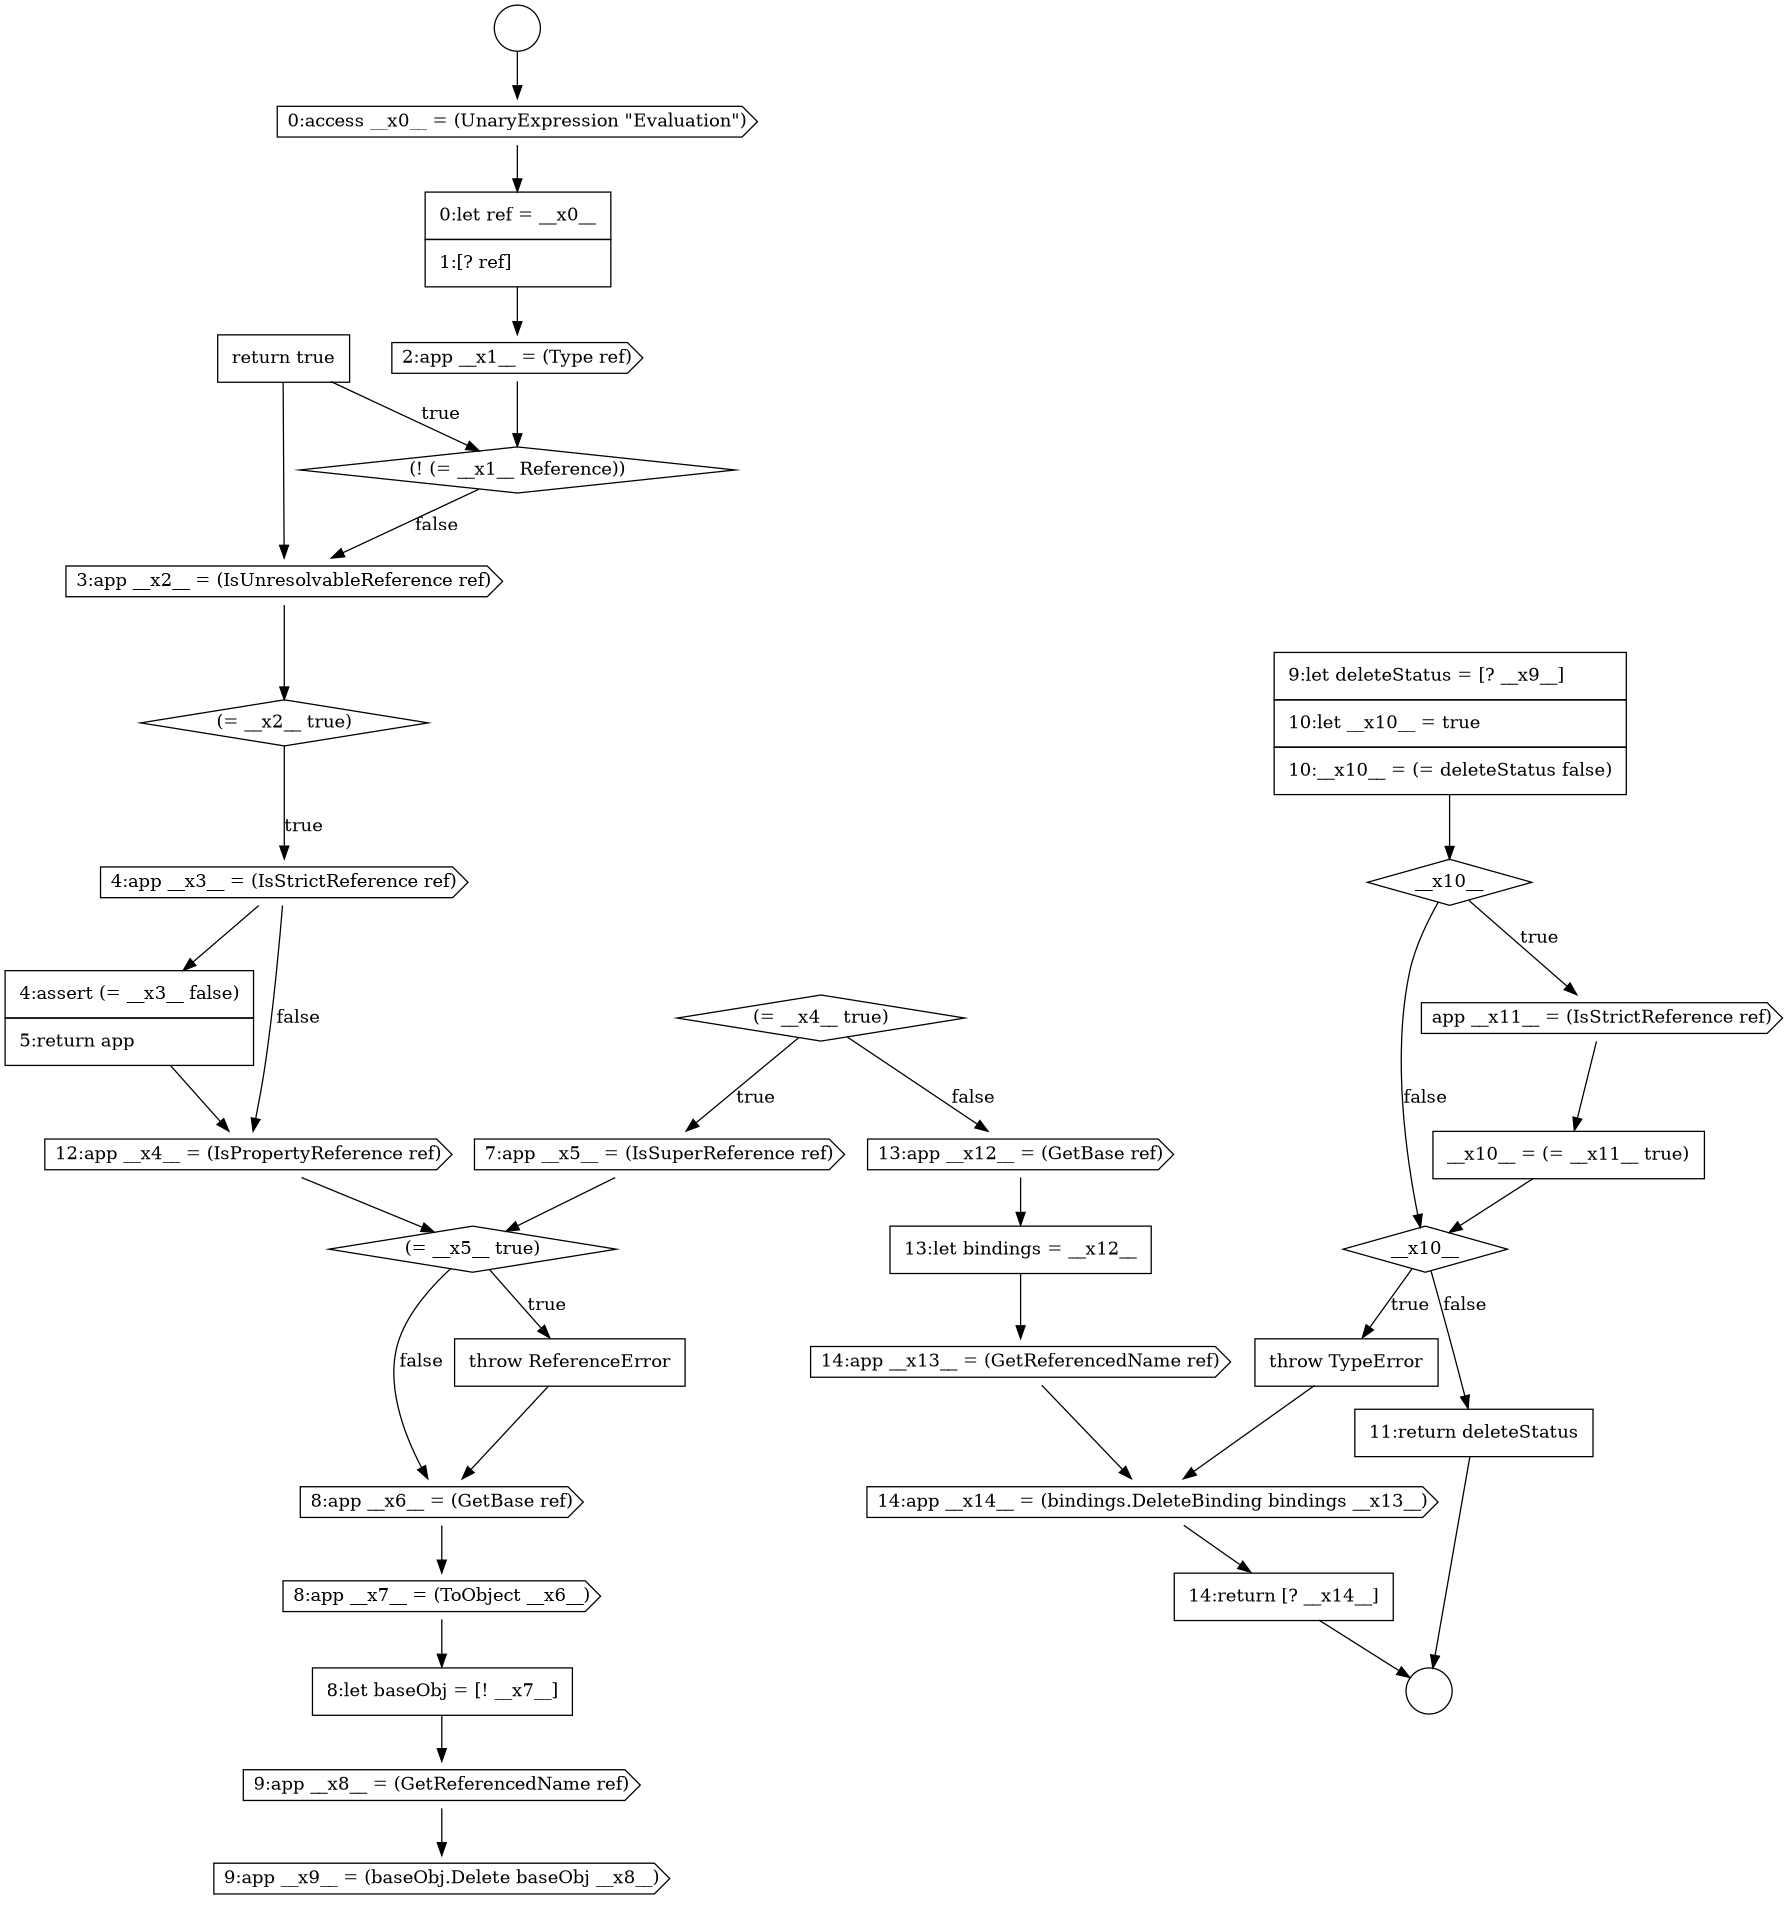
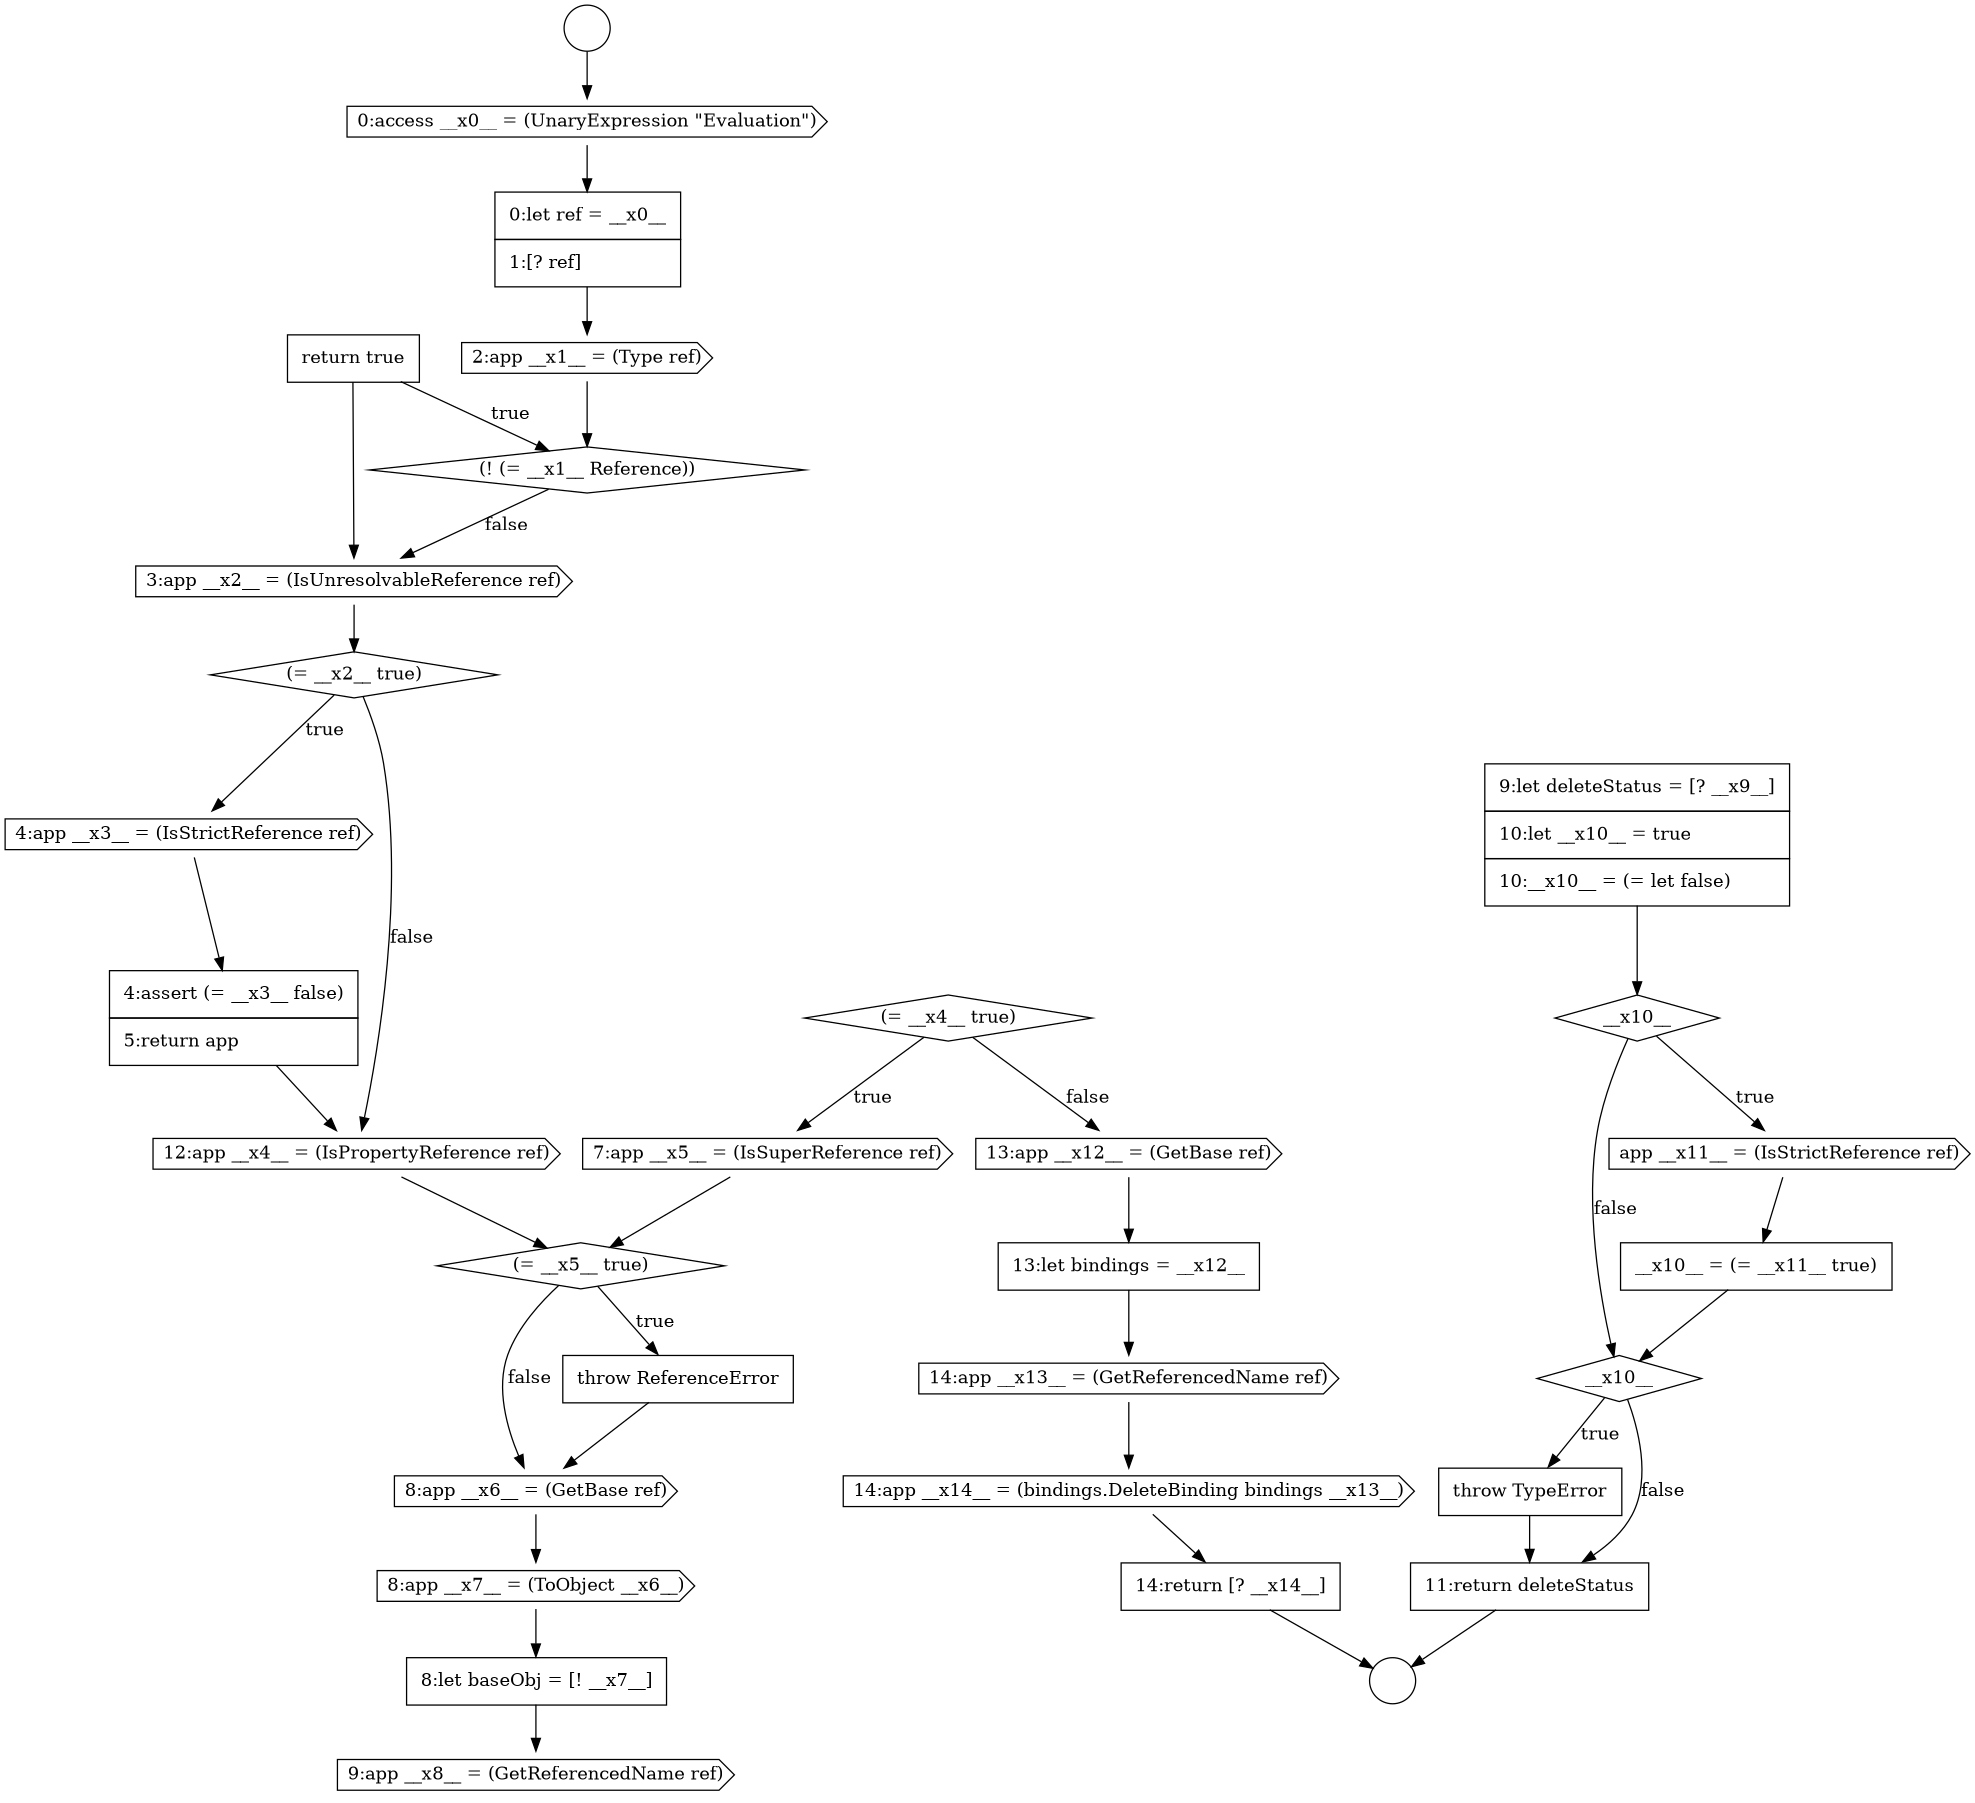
(1450, 770) -> (1615, 882)
(272, 1012) -> (391, 906)
(1254, 1428) -> (1530, 1532)
(442, 1879) -> none
